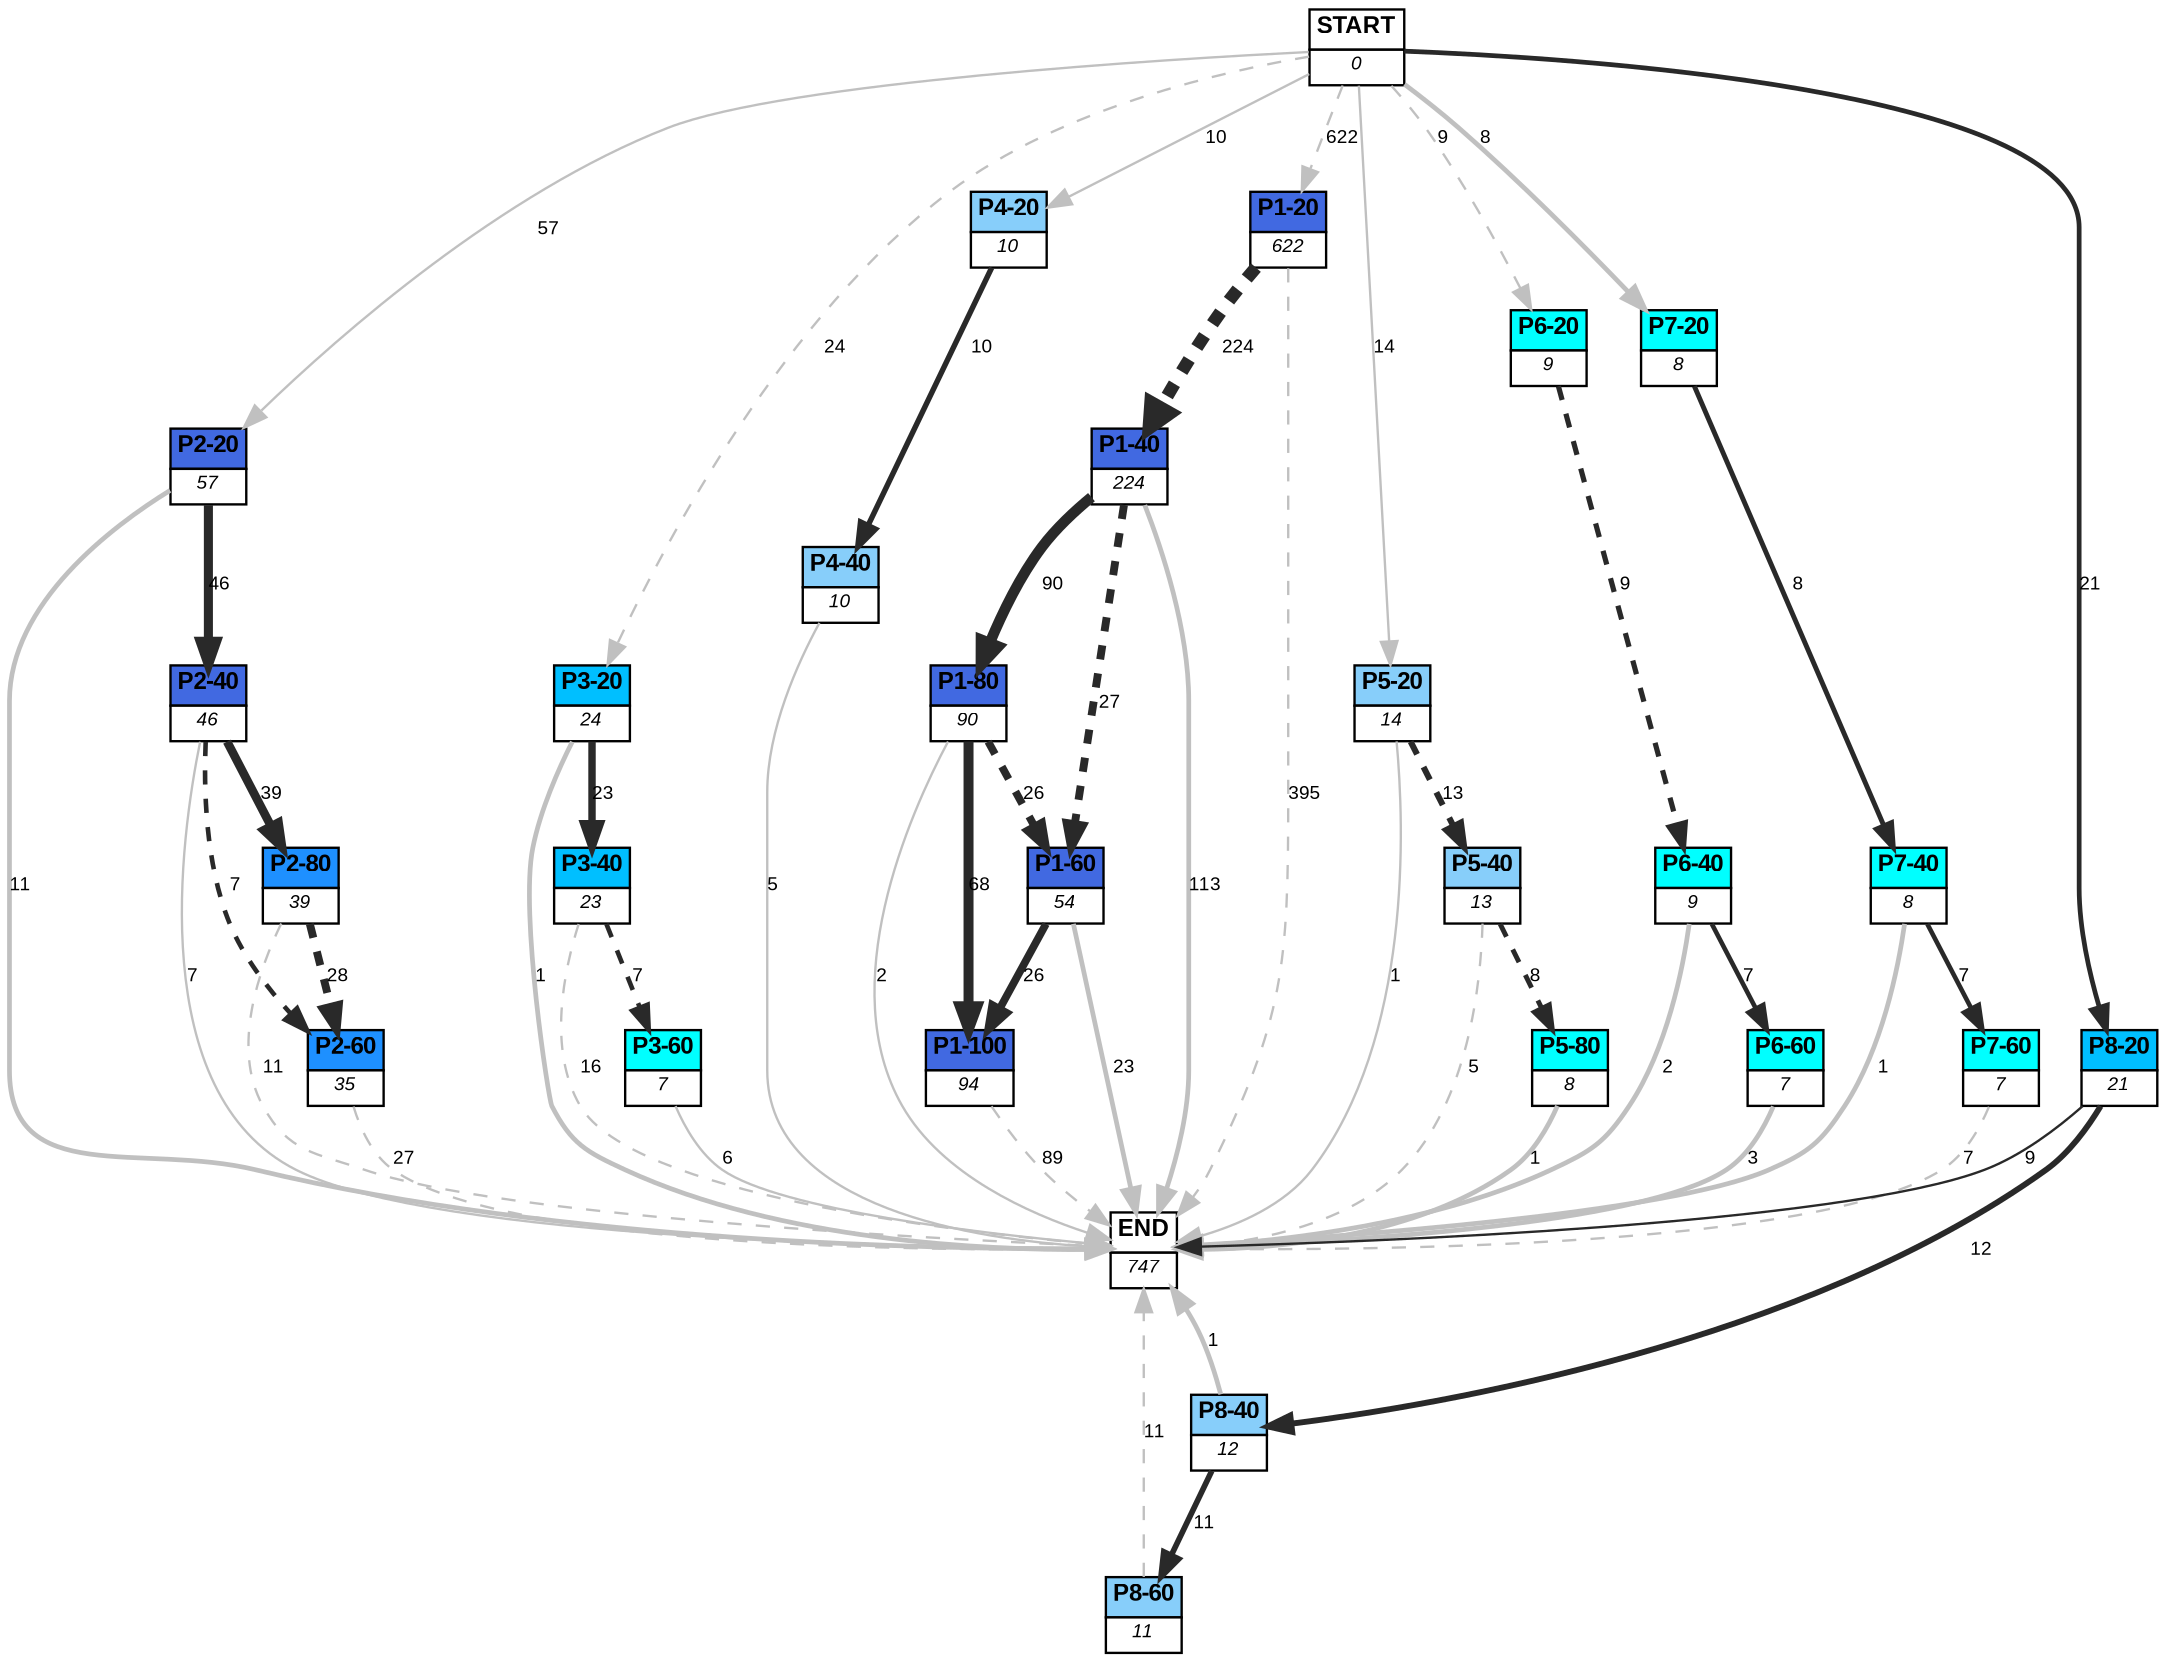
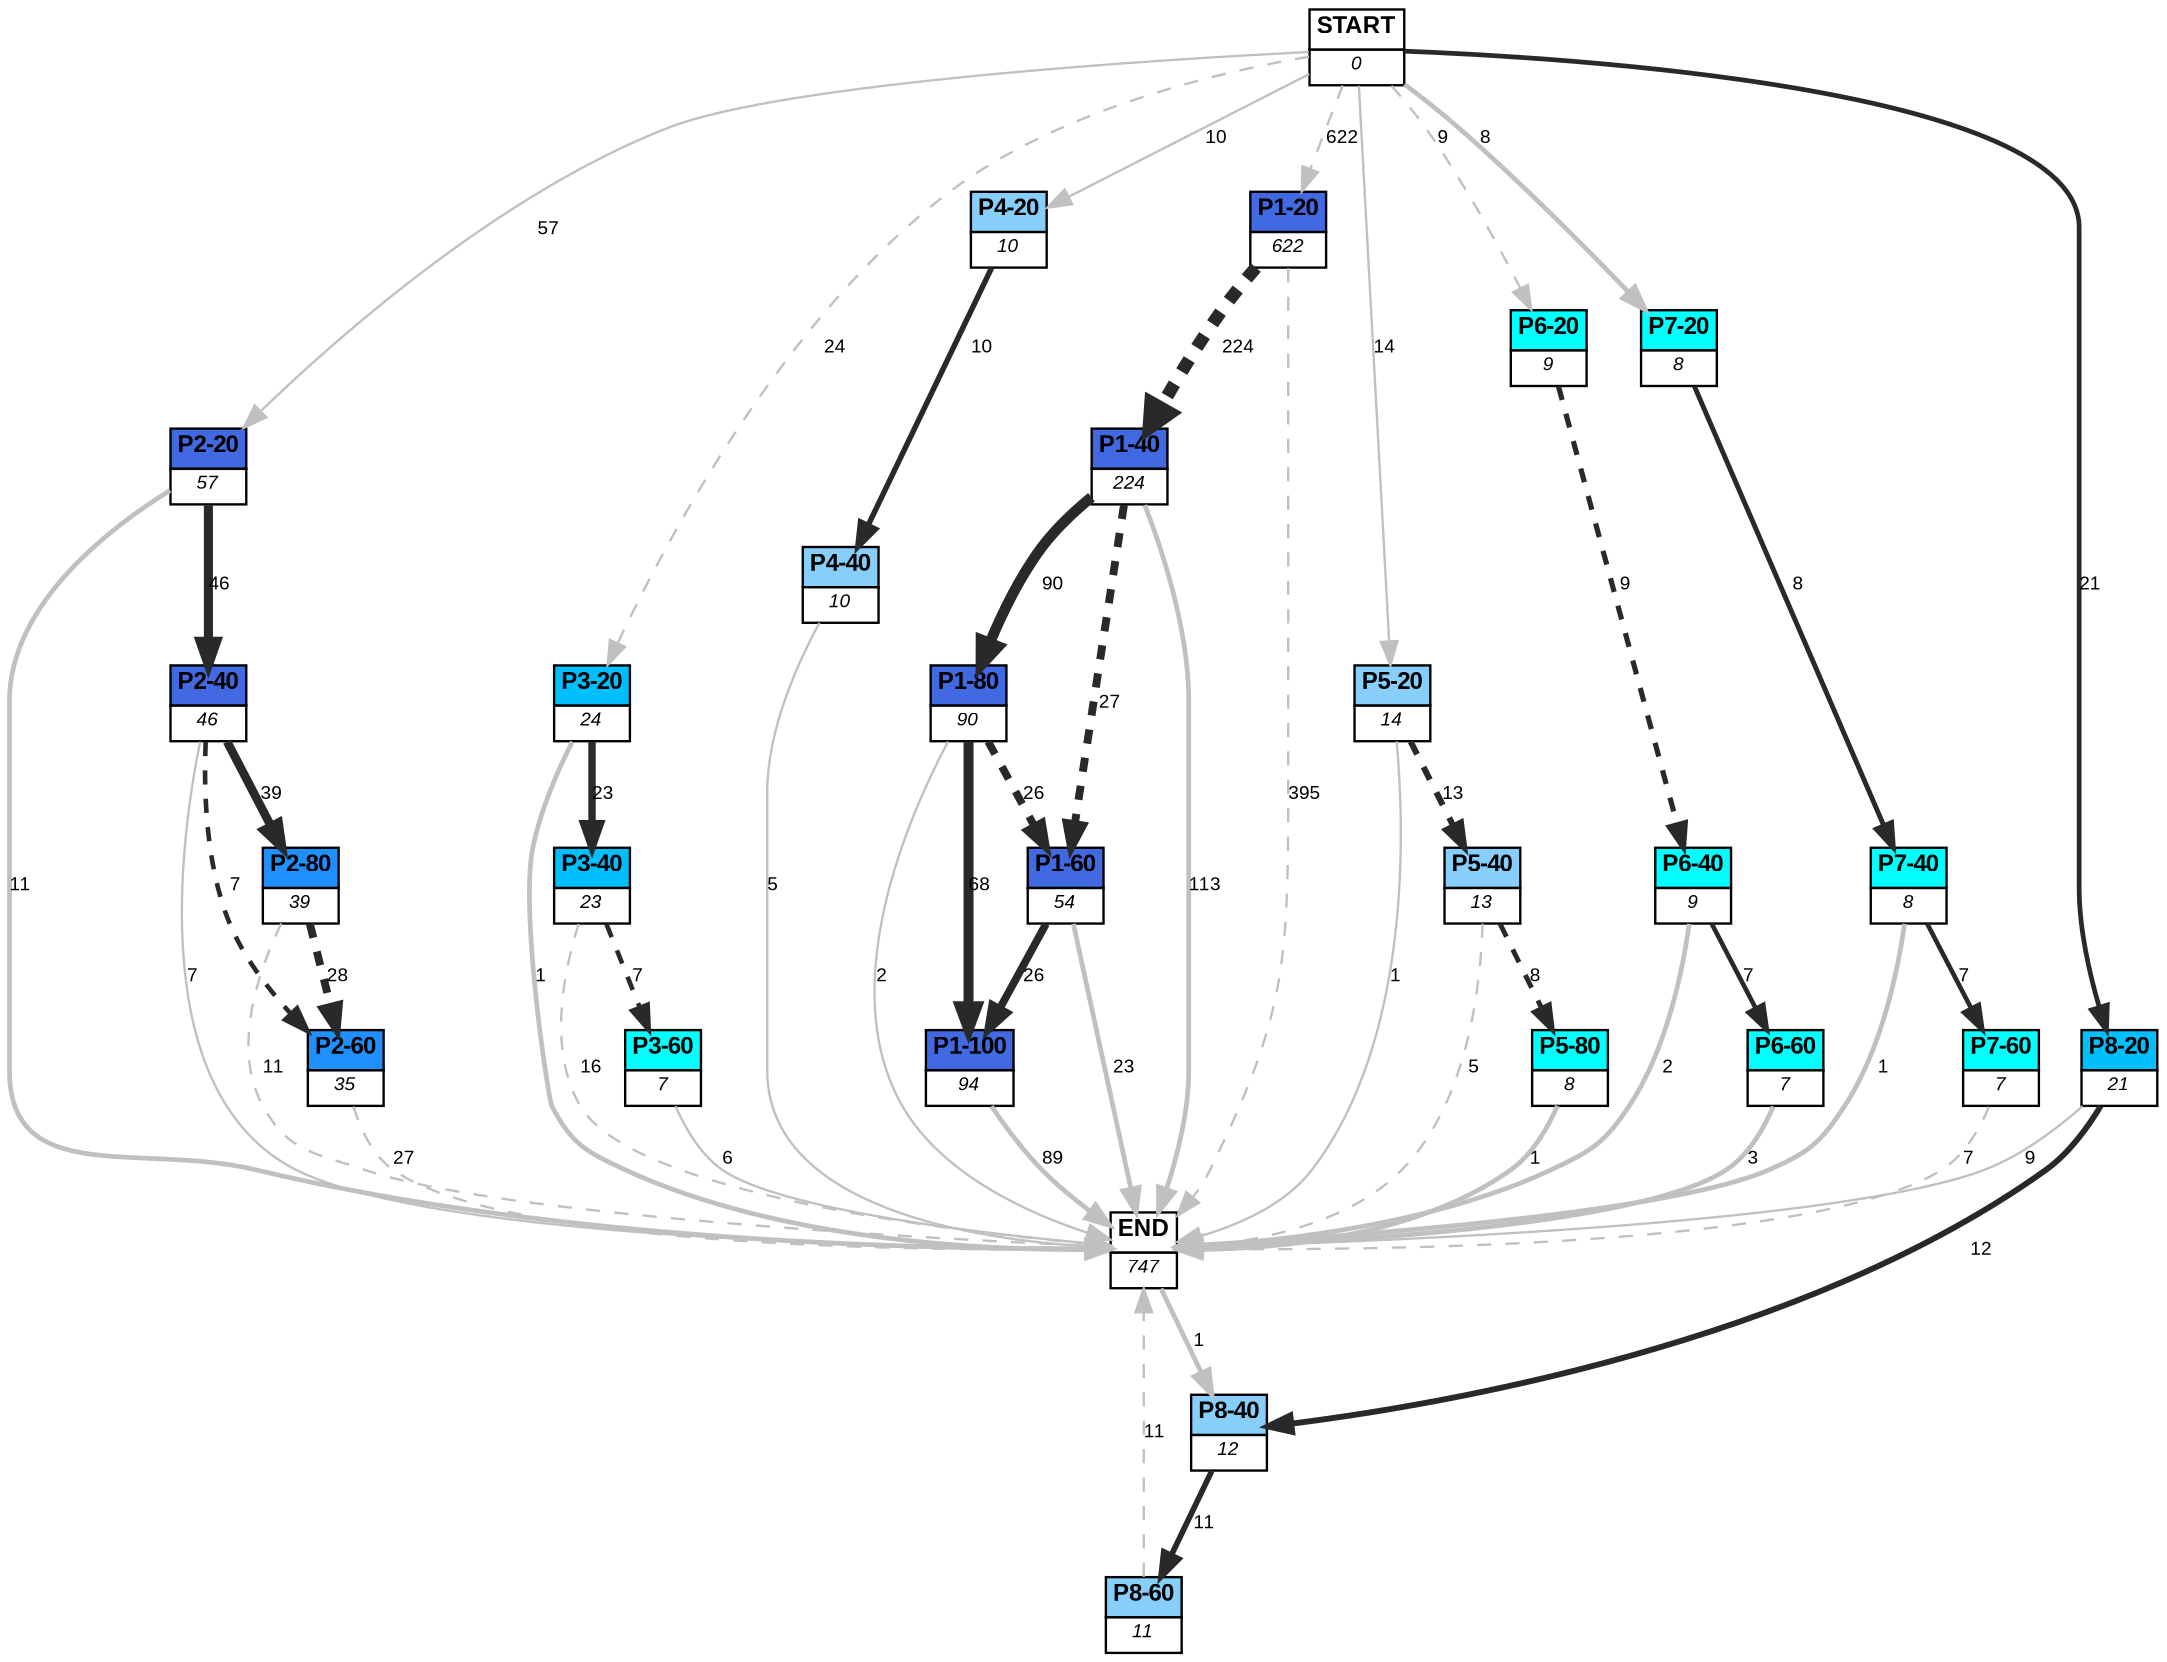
(1036, 1163) -> (1036, 1163)
(1654, 1223) -> (1654, 1223)
(1207, 1350) -> (1181, 1331)
